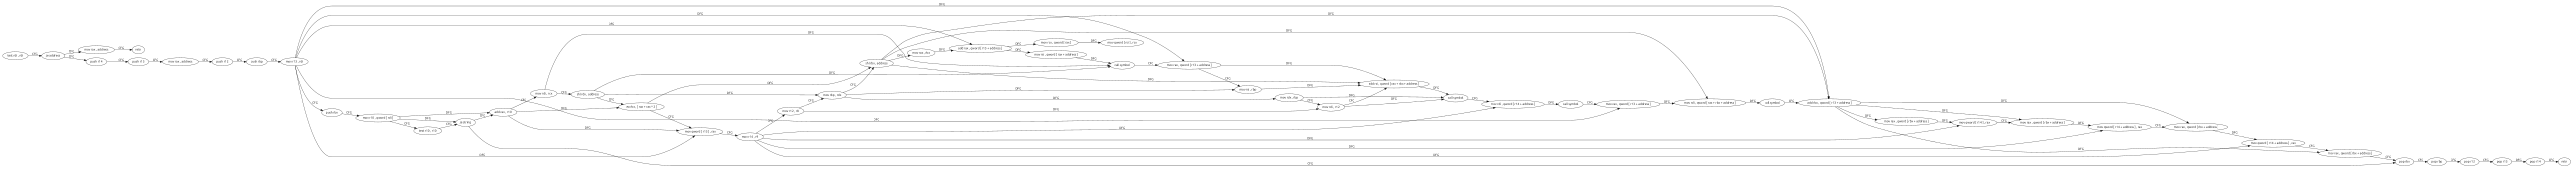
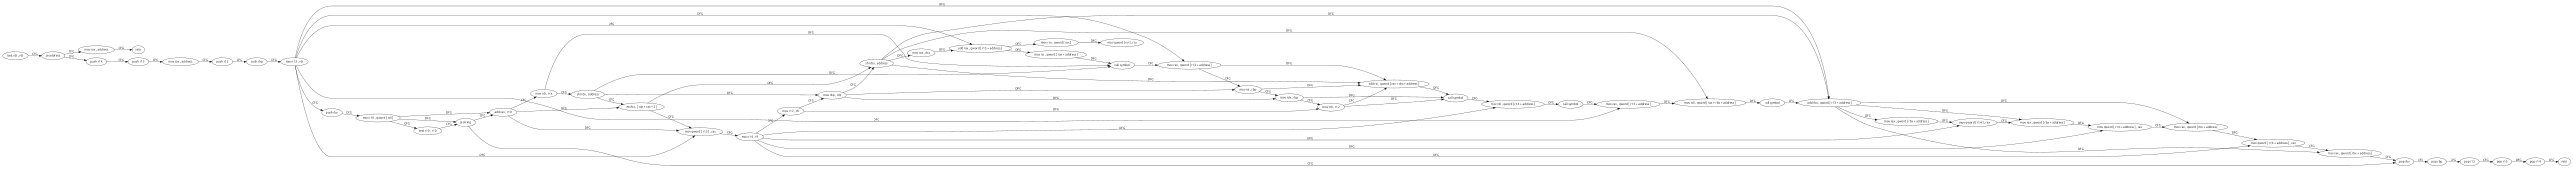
none -> (1267, 93)
